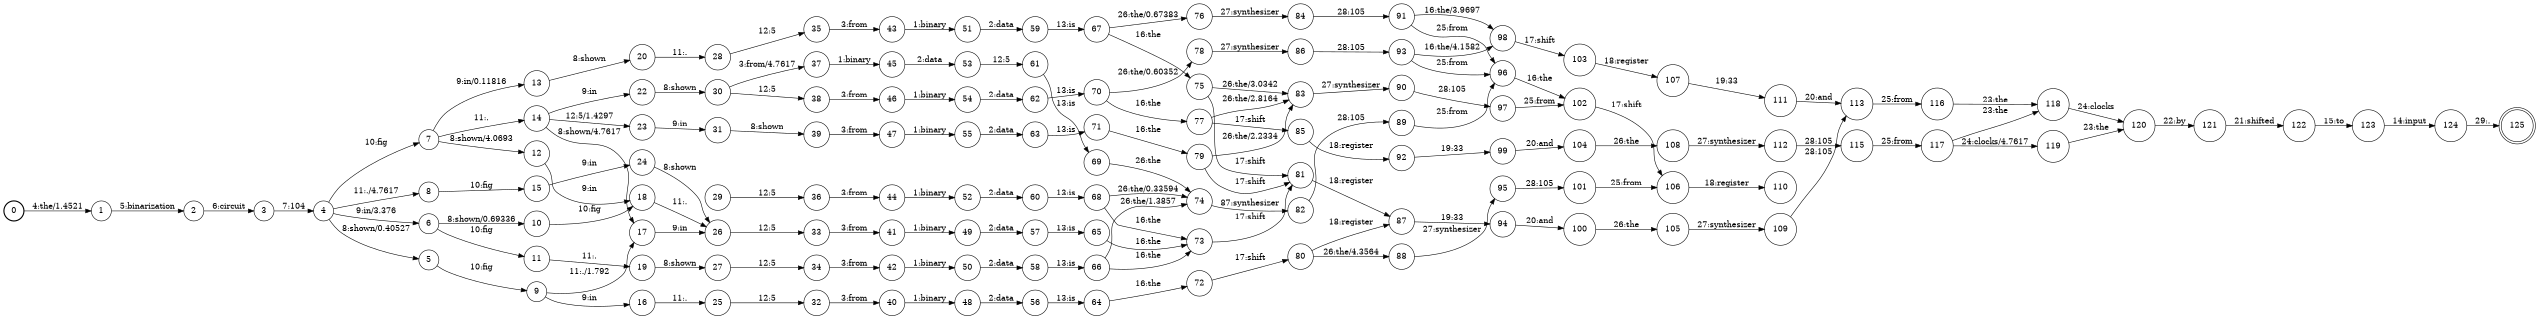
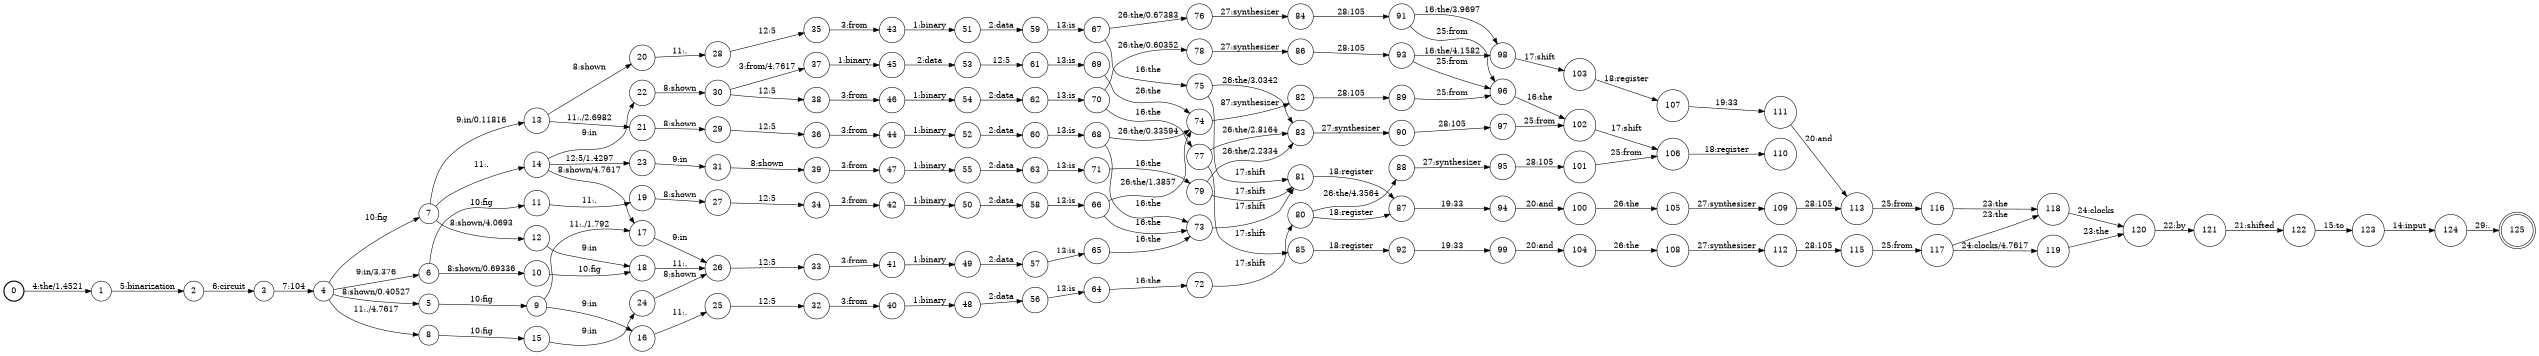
none -> (642, 128)
